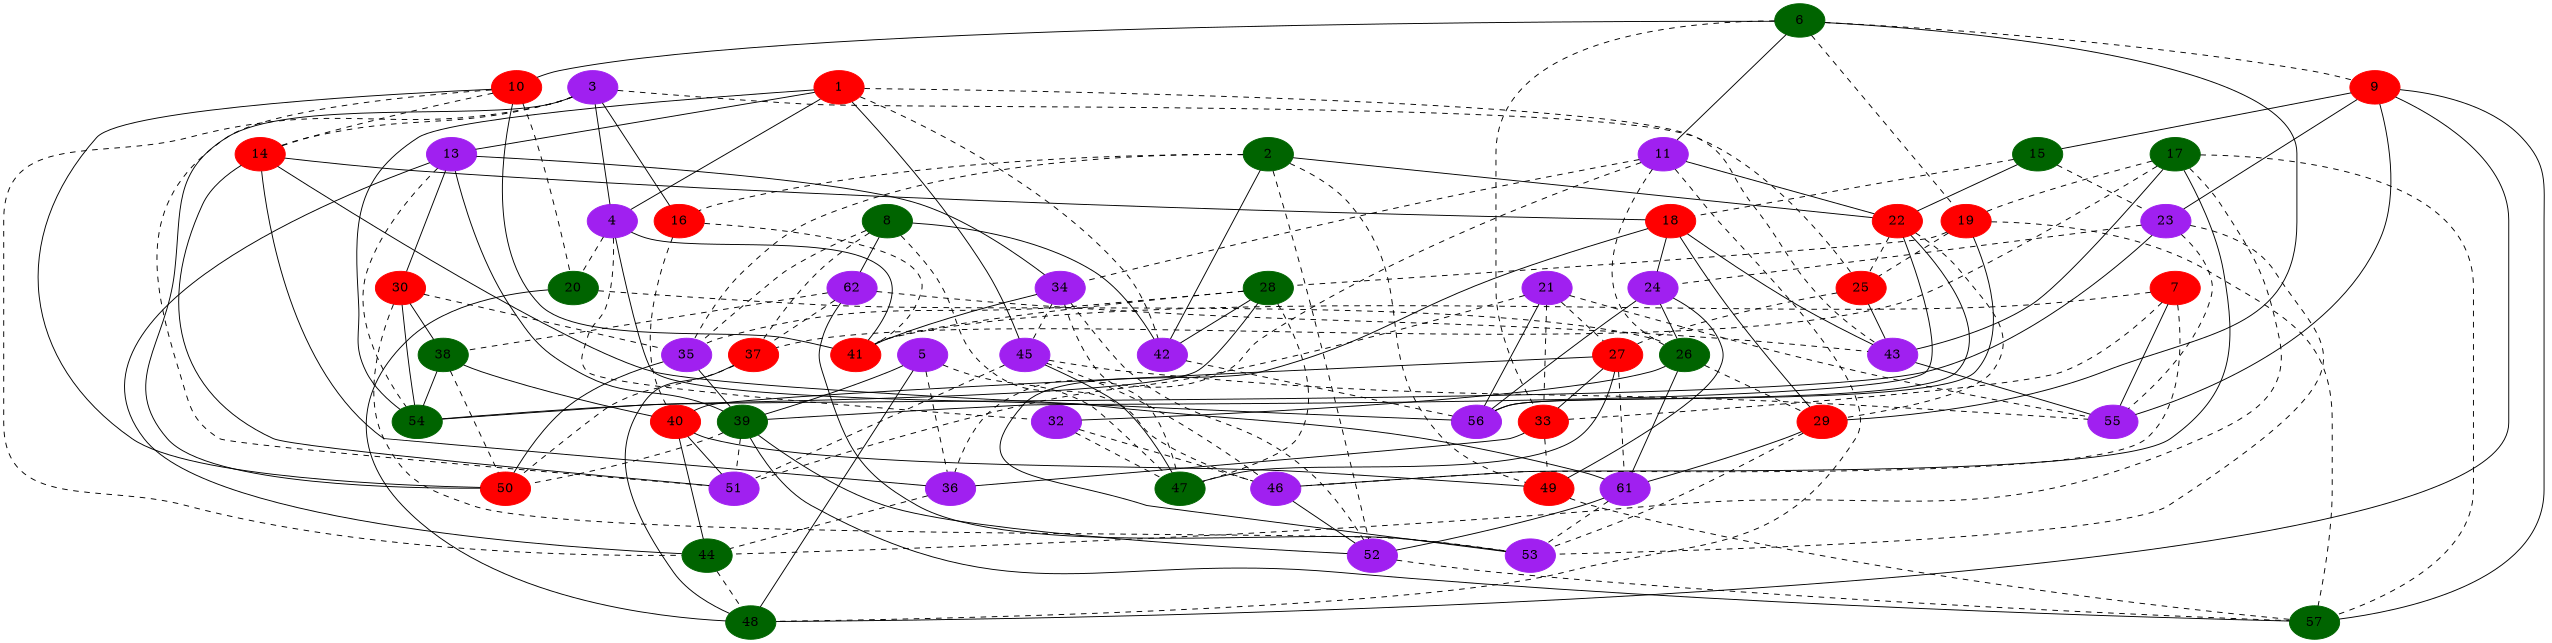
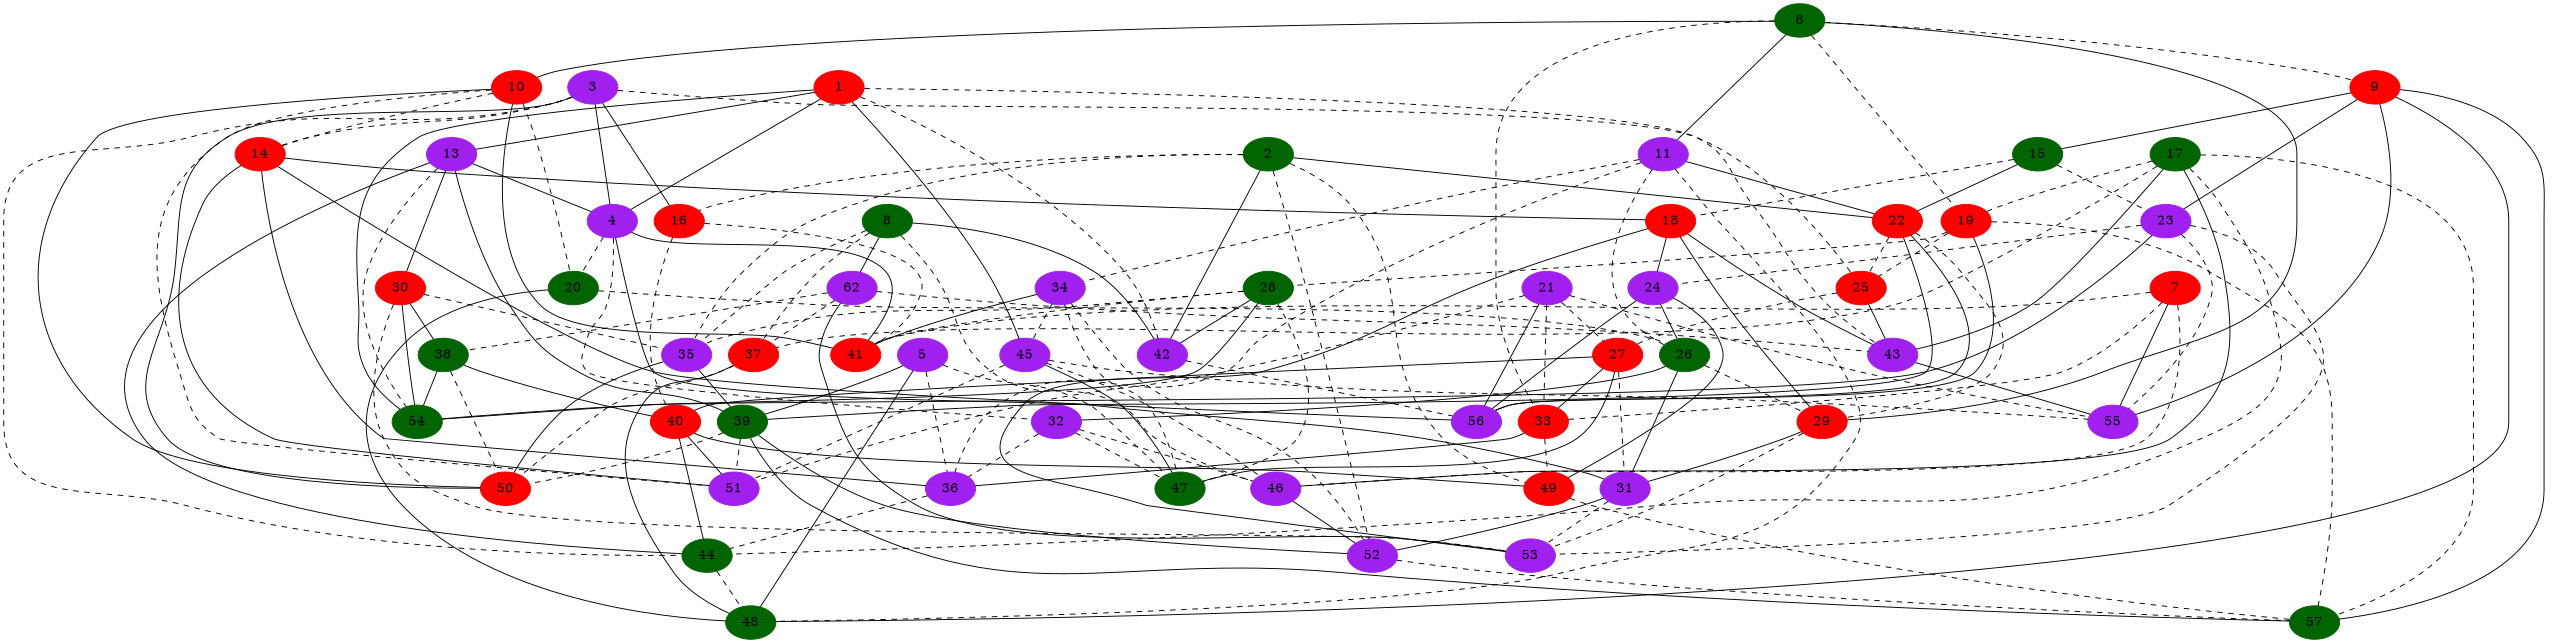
(771, 179) -> (532, 188)
none -> (1009, 452)
(1625, 489) -> (1625, 489)
